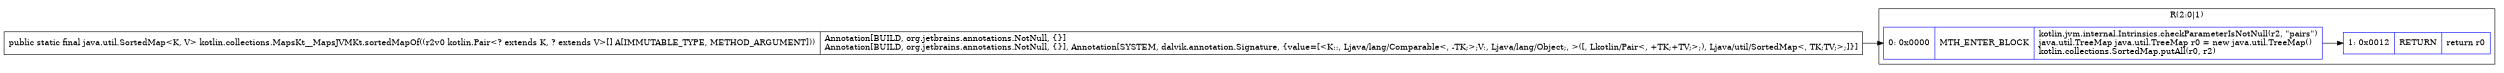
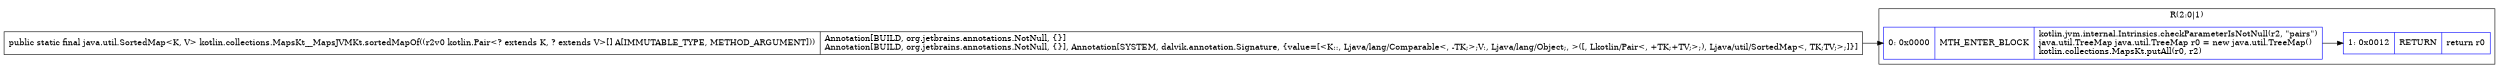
(2127, 52) -> (2120, 52)
